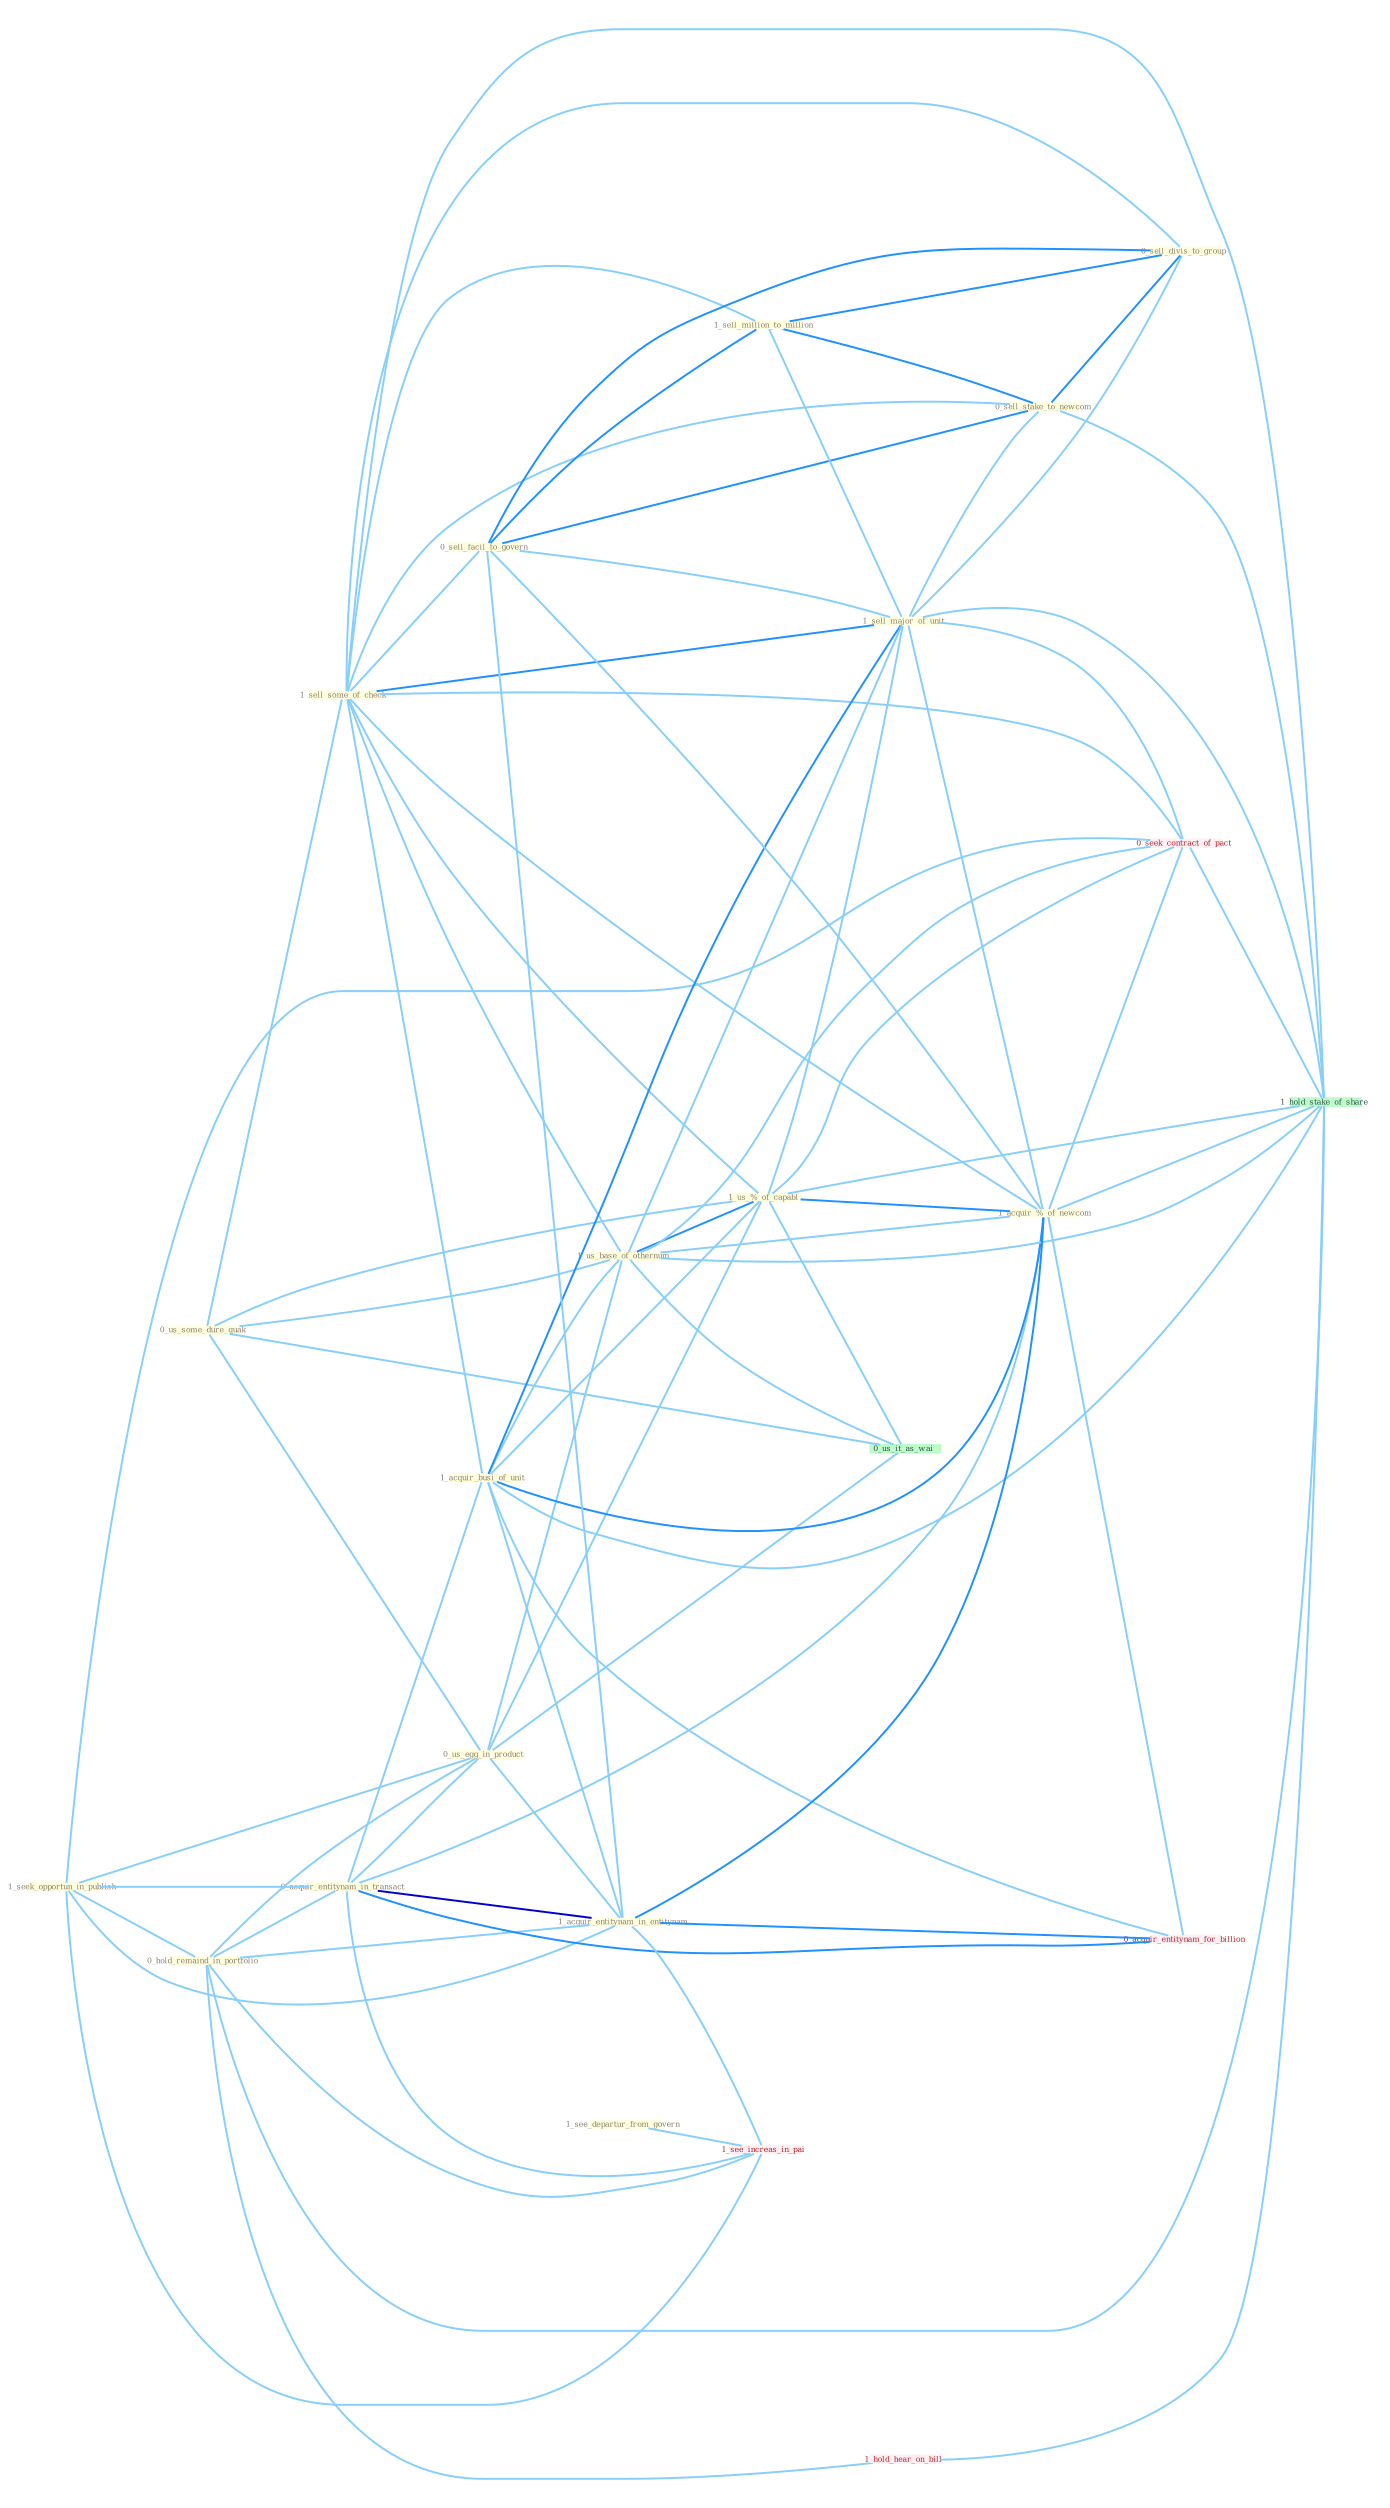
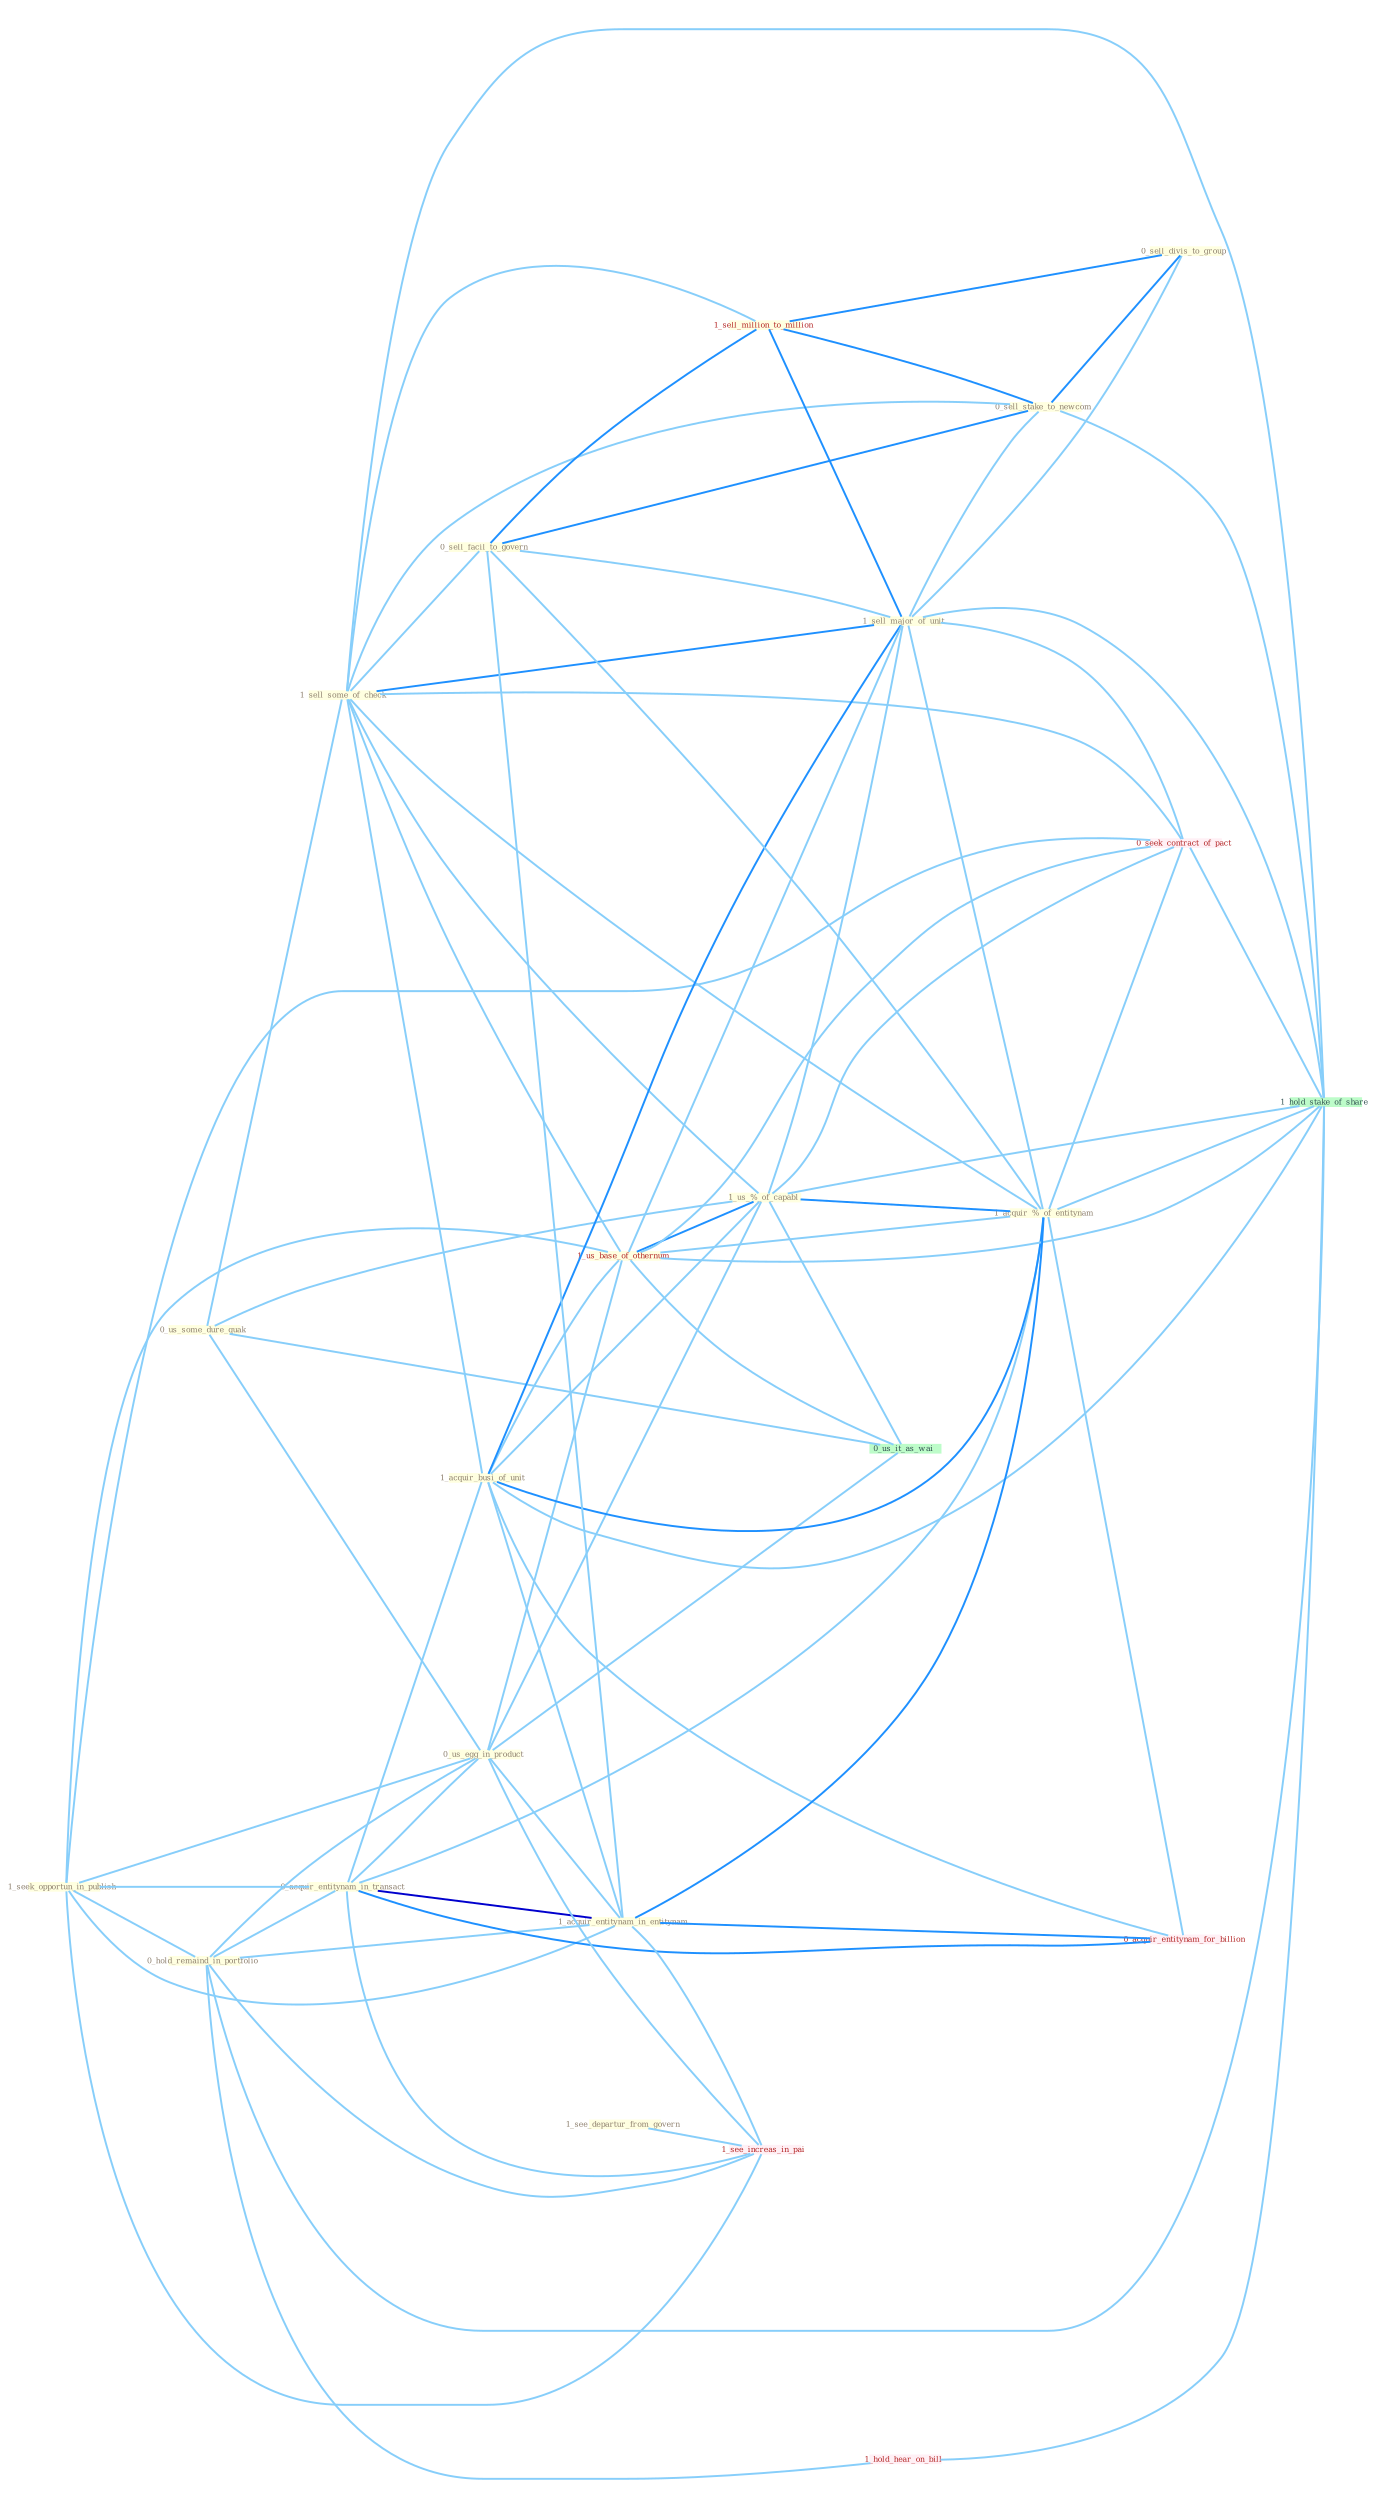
(570, 117) -> none
(767, 290) -> none
(765, 325) -> (765, 325)
(835, 473) -> (835, 473)
(1046, 1213) -> (1046, 1213)
(625, 1256) -> (625, 1256)
(426, 1300) -> (114, 1440)
none -> (605, 1965)
